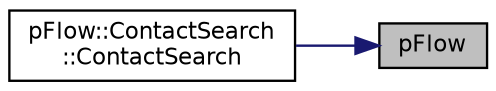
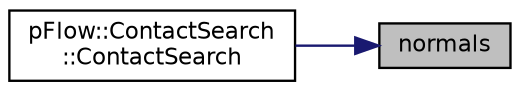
(433, 46) -> (445, 46)
